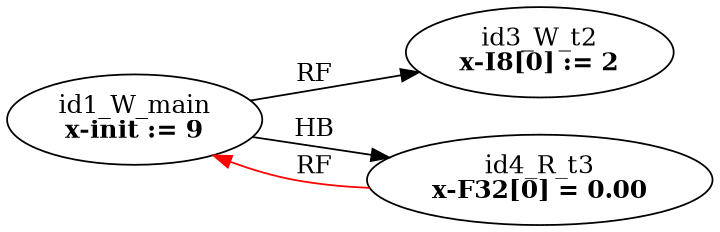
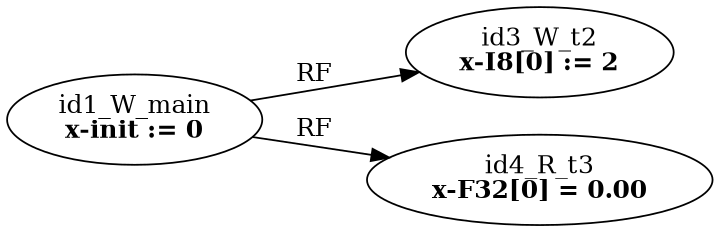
(315, 129) -> (315, 129)
(135, 130) -> (135, 130)
(299, 181) -> none
